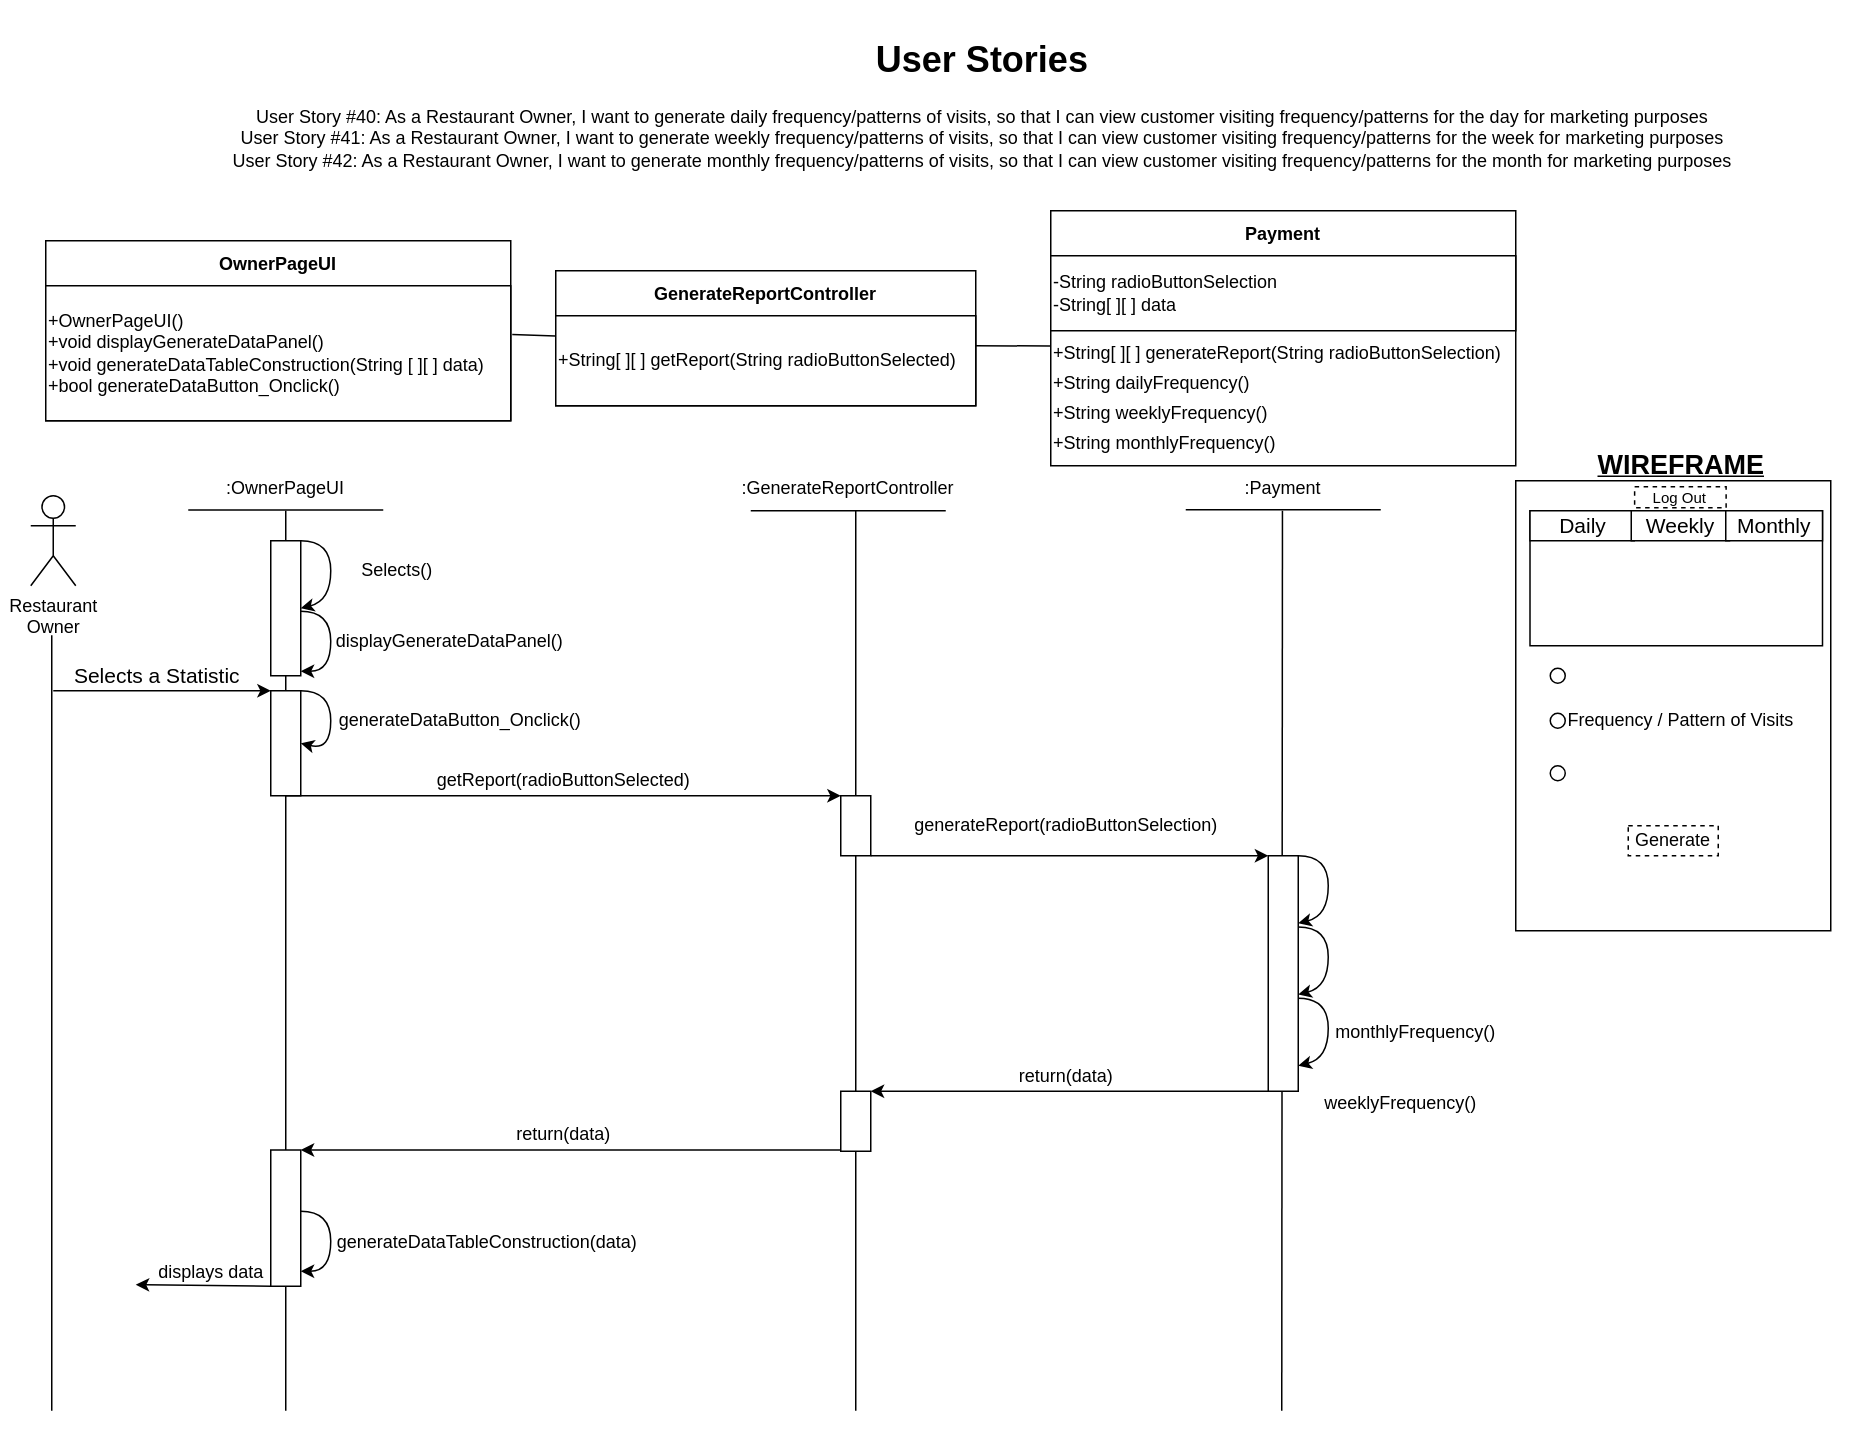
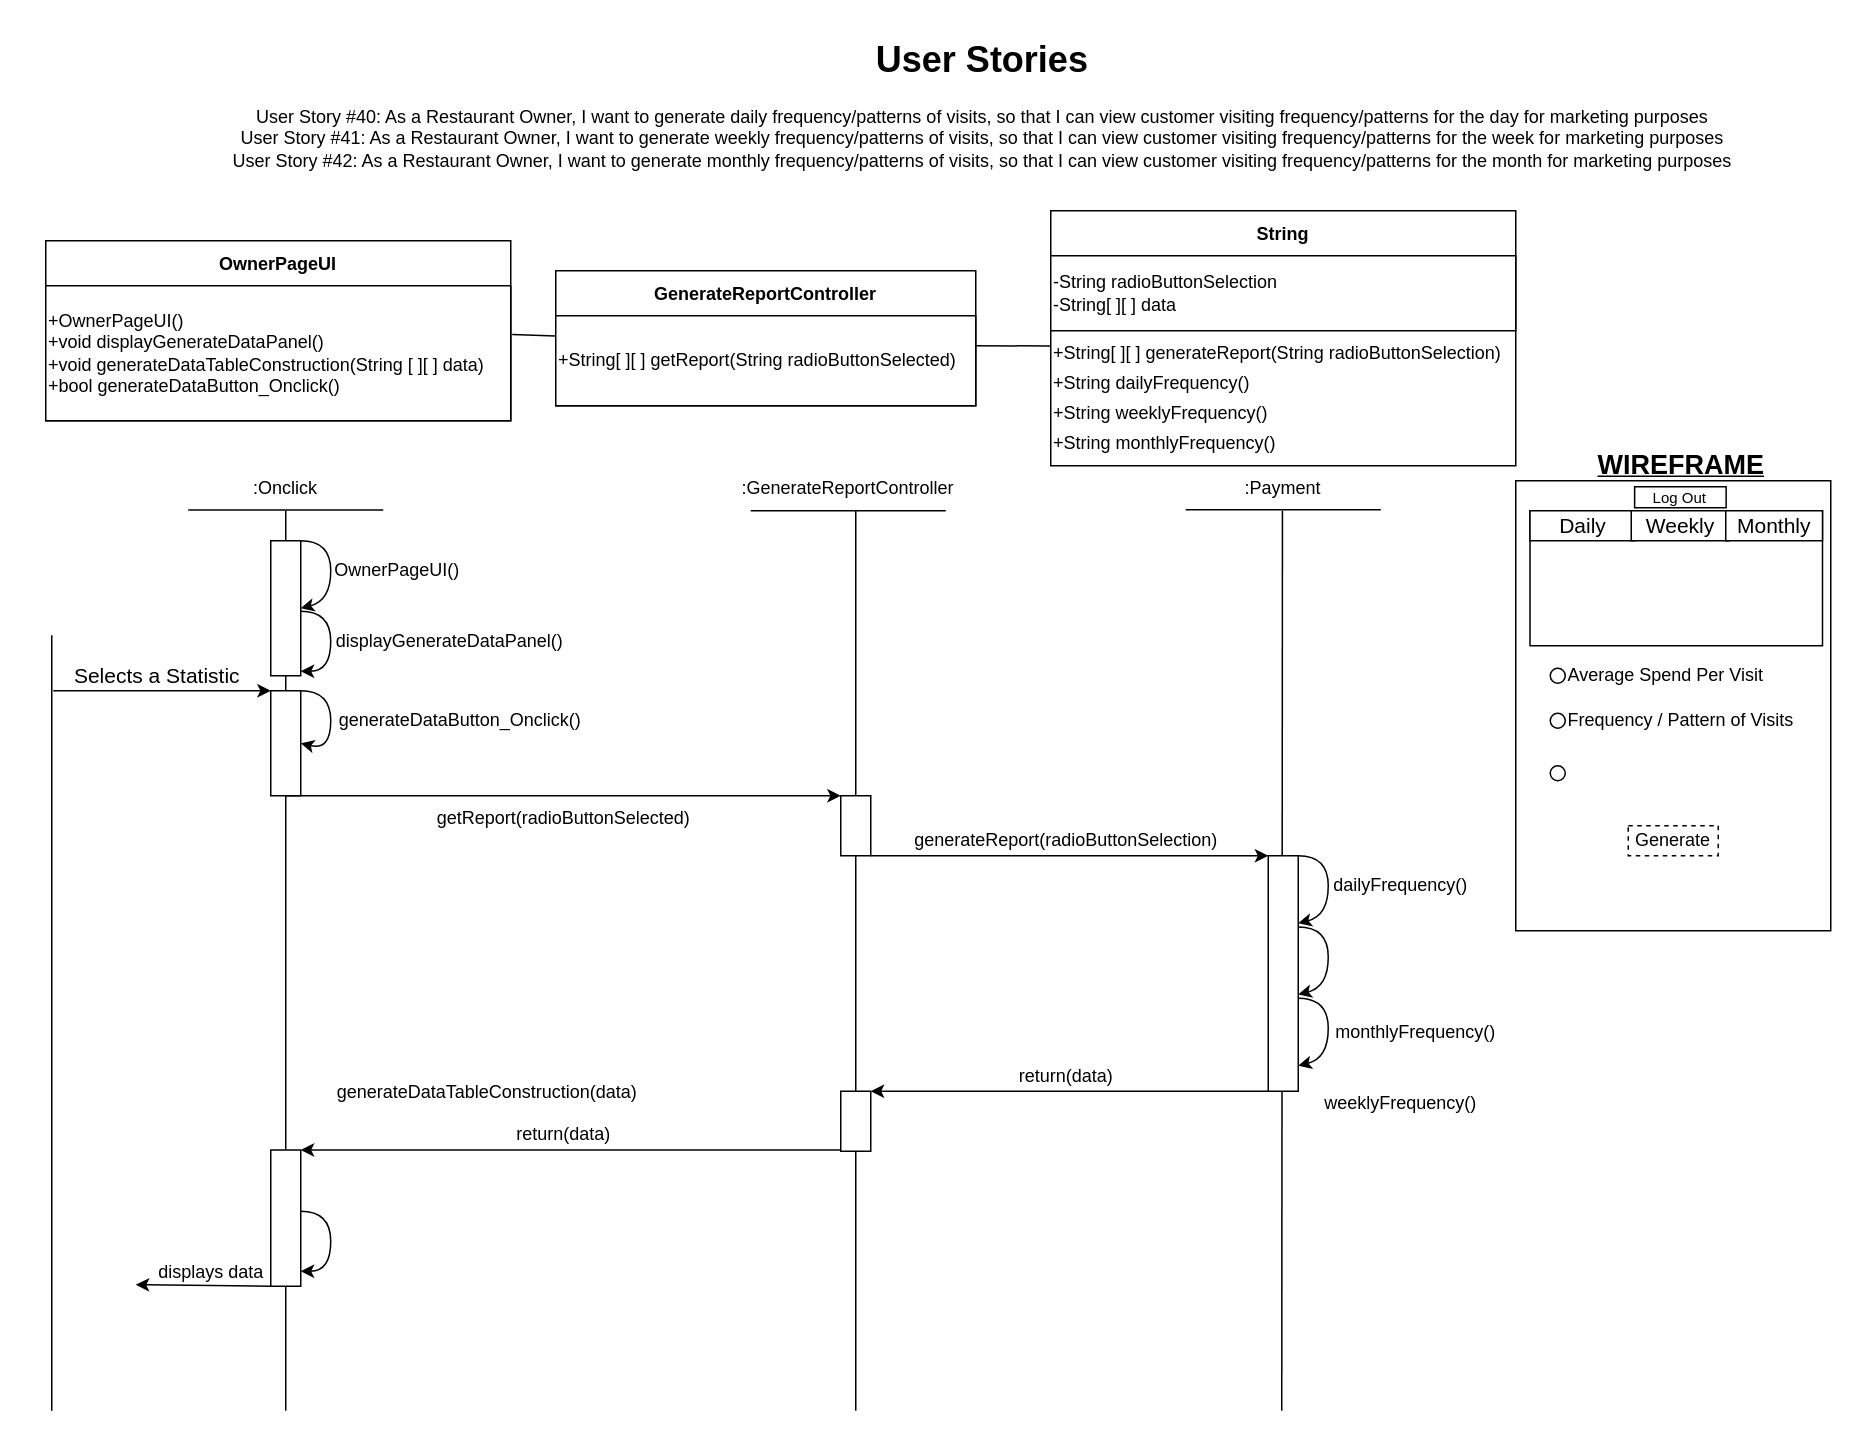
(1283, 234) -> (1283, 234)
(286, 488) -> (286, 488)
(1680, 497) -> (1680, 497)
(53, 541) -> none
(398, 571) -> (398, 571)
none -> (1678, 676)
(563, 781) -> (563, 818)
(1066, 826) -> (1066, 841)
none -> (1400, 886)
(487, 1243) -> (487, 1093)
